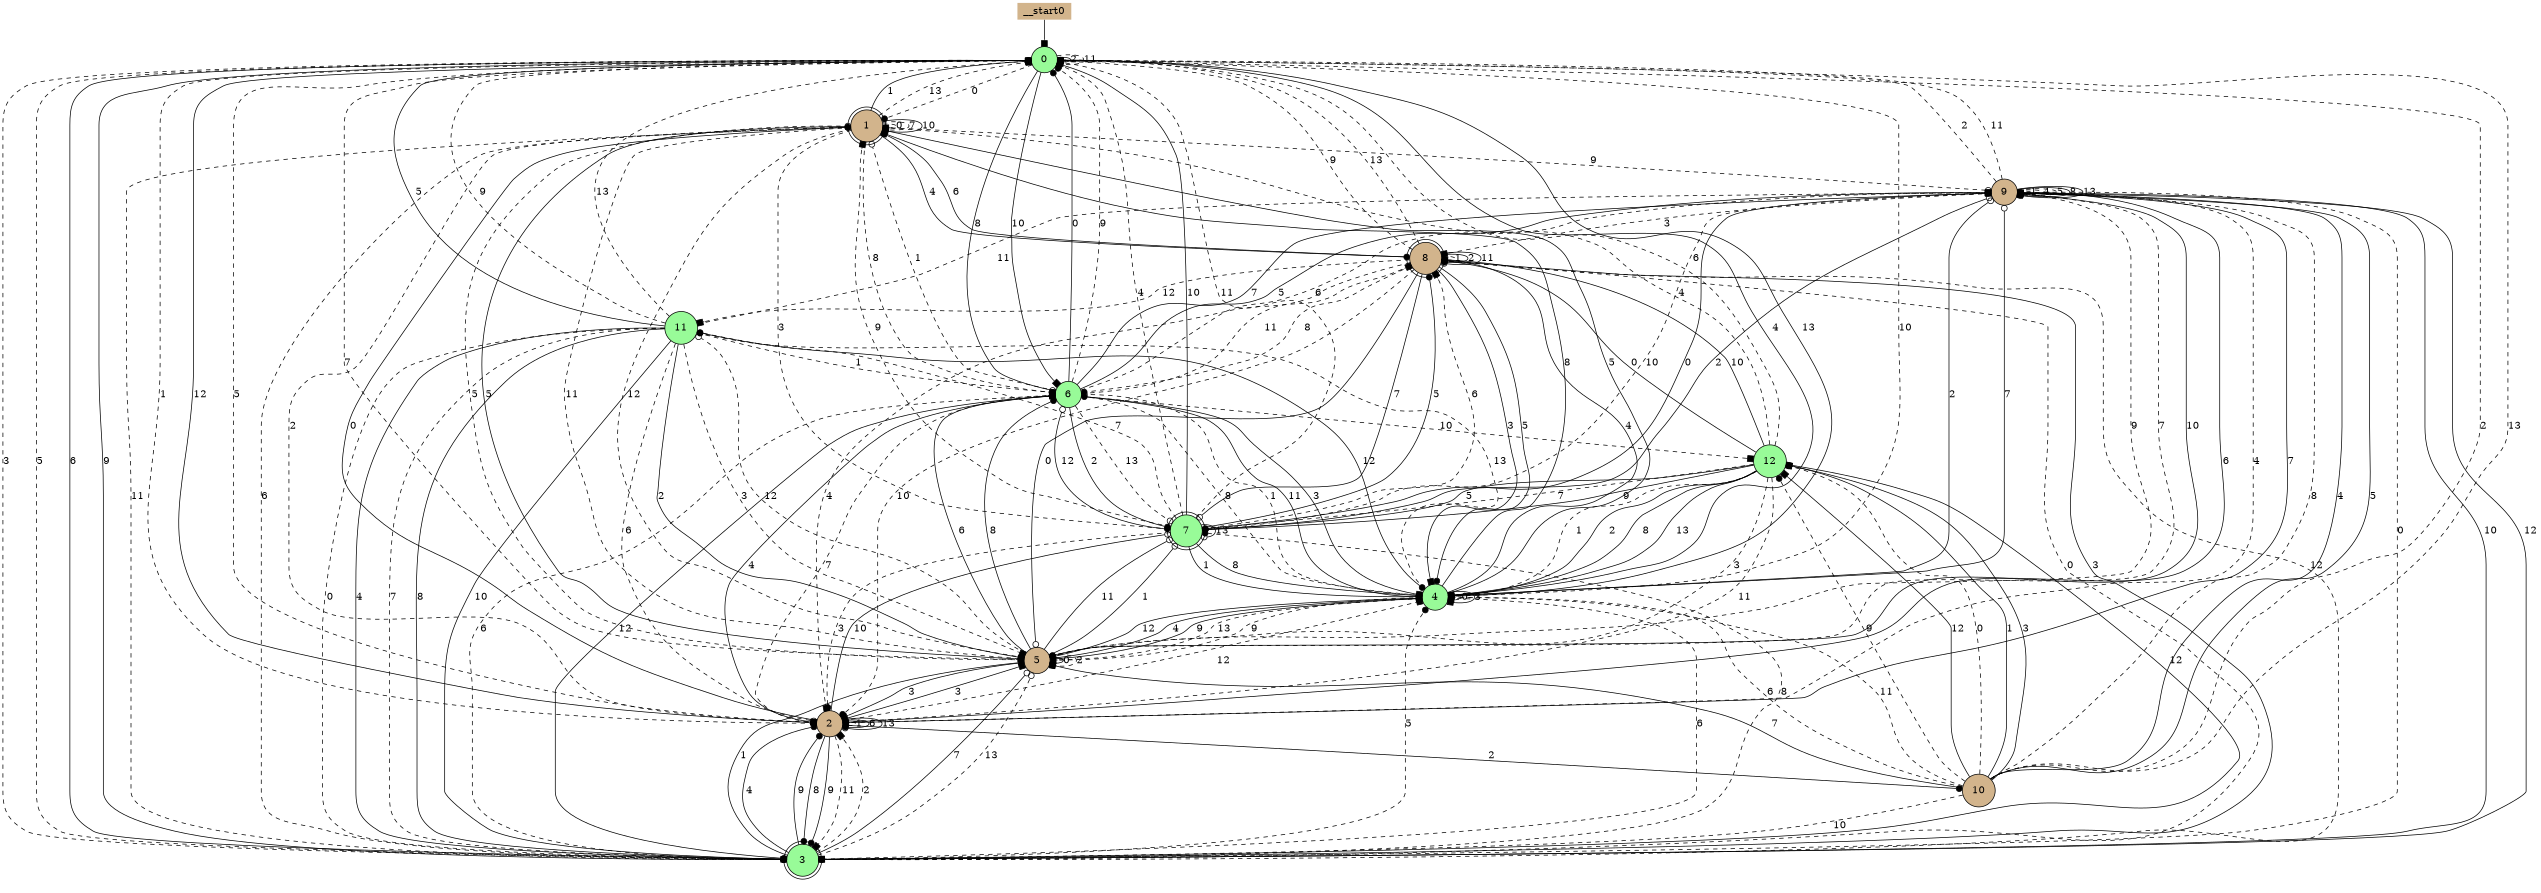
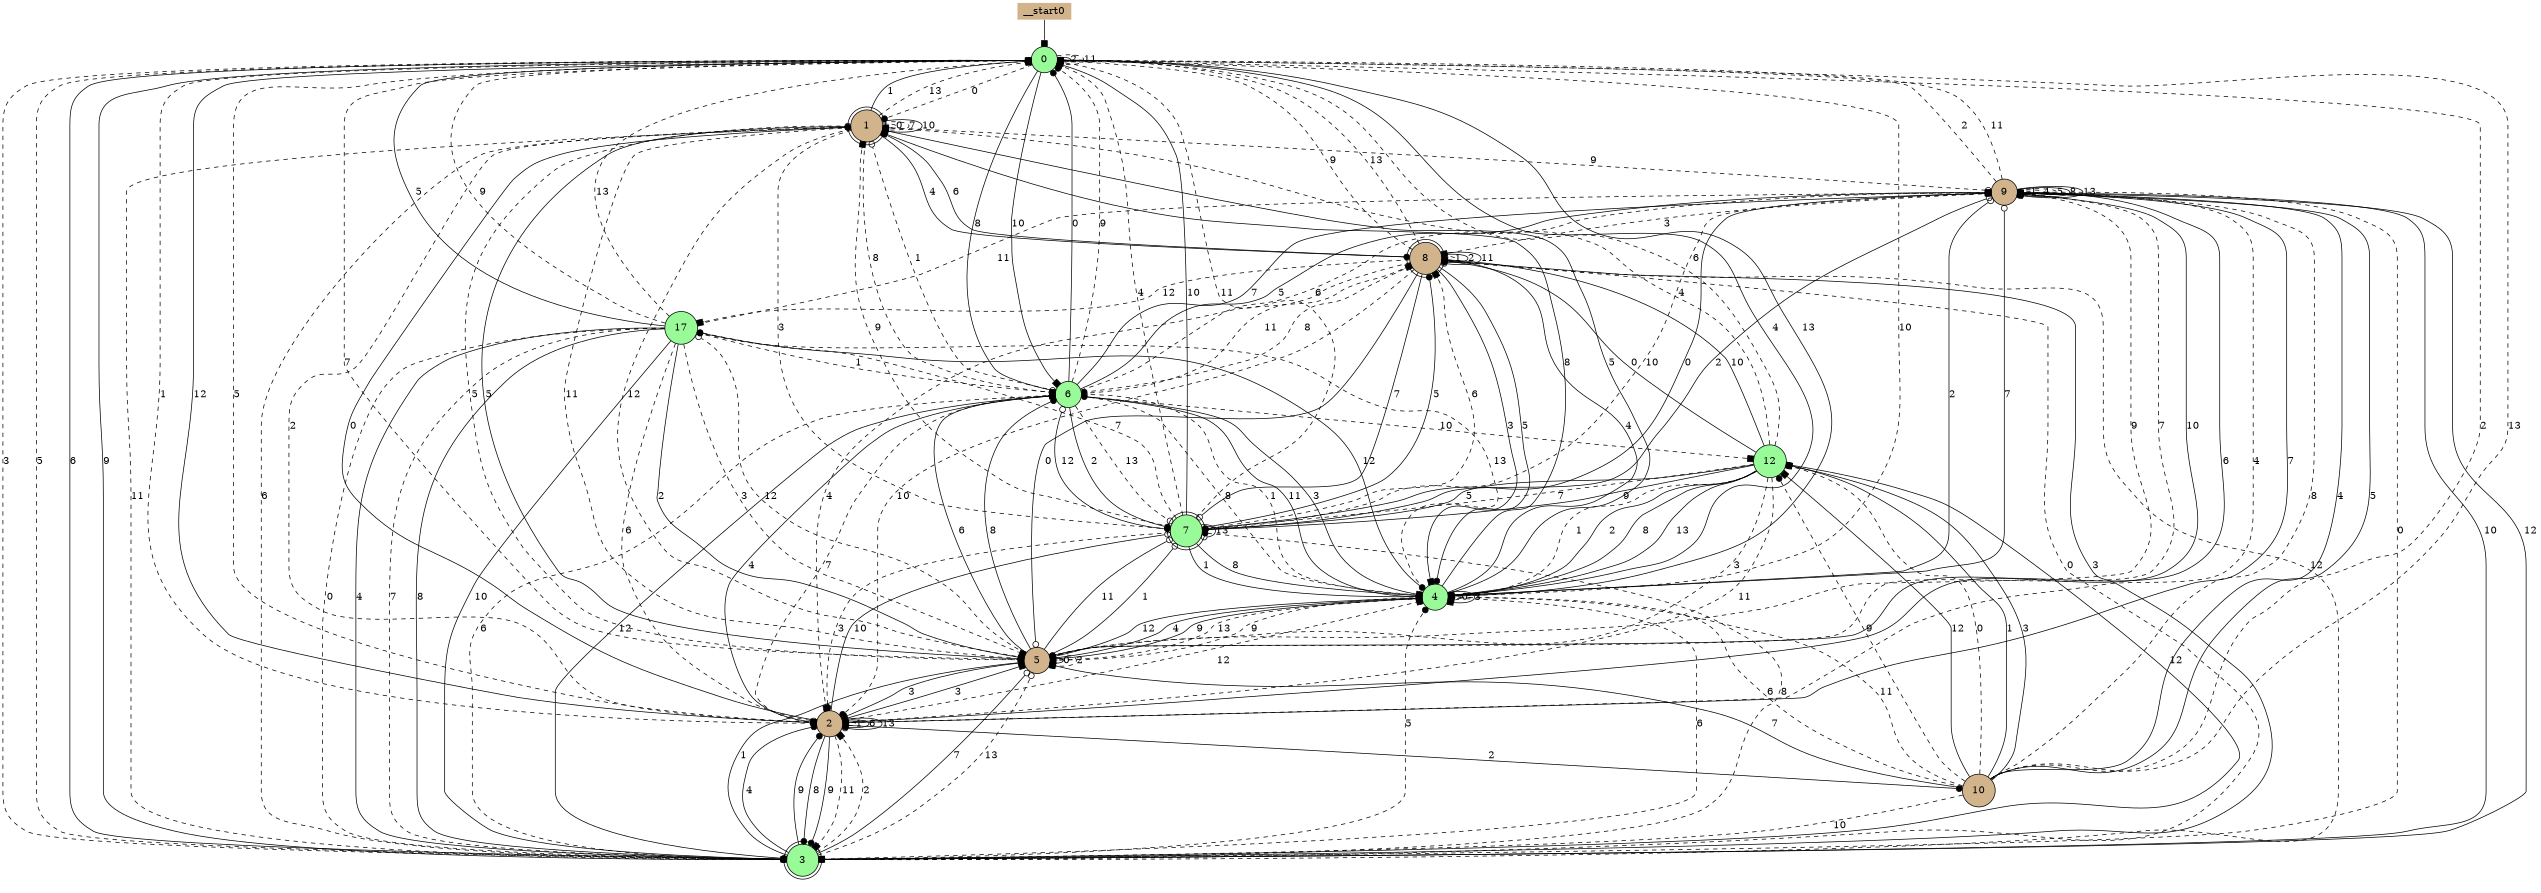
(681, 328) -> (681, 328)
